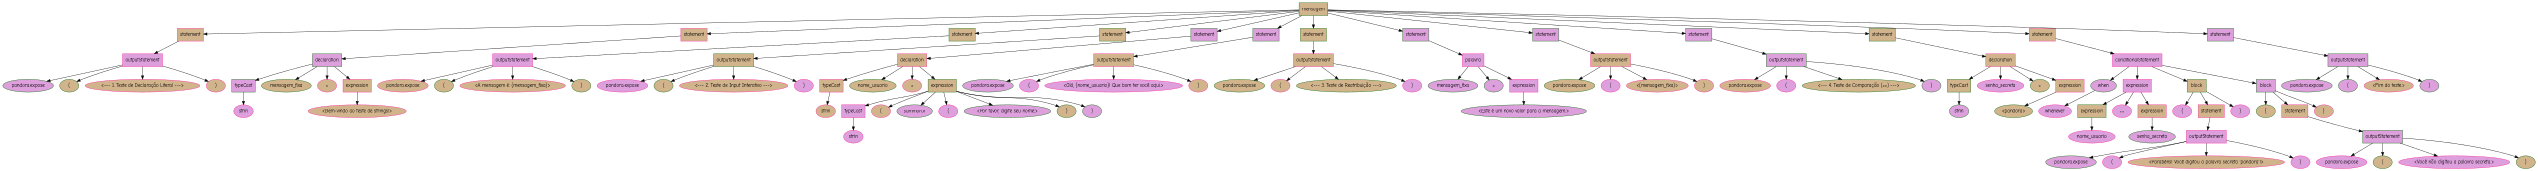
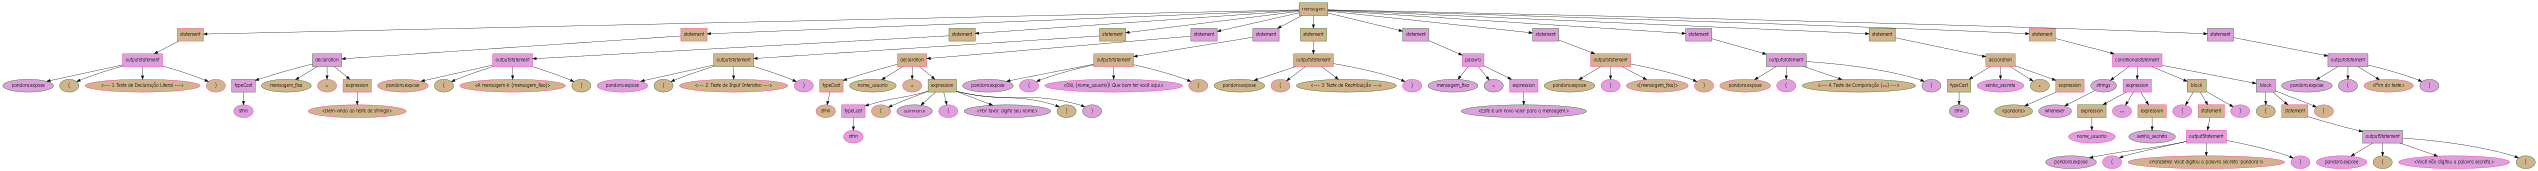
(2104, 86) -> (2104, 86)
(2055, 111) -> (2055, 111)
